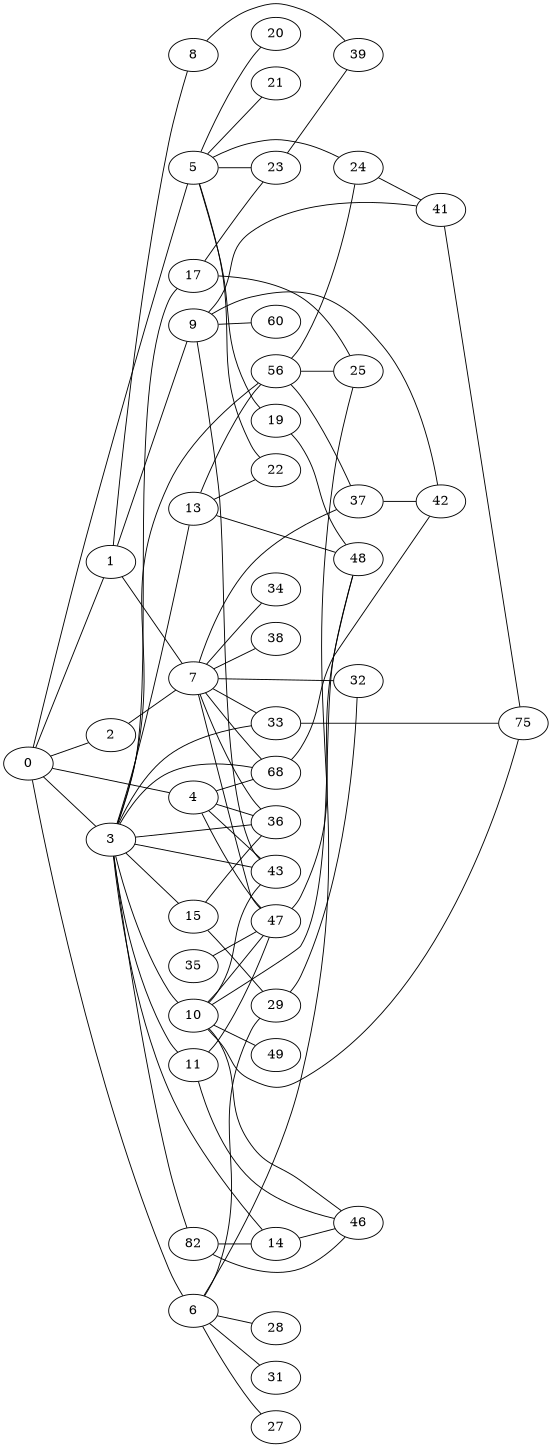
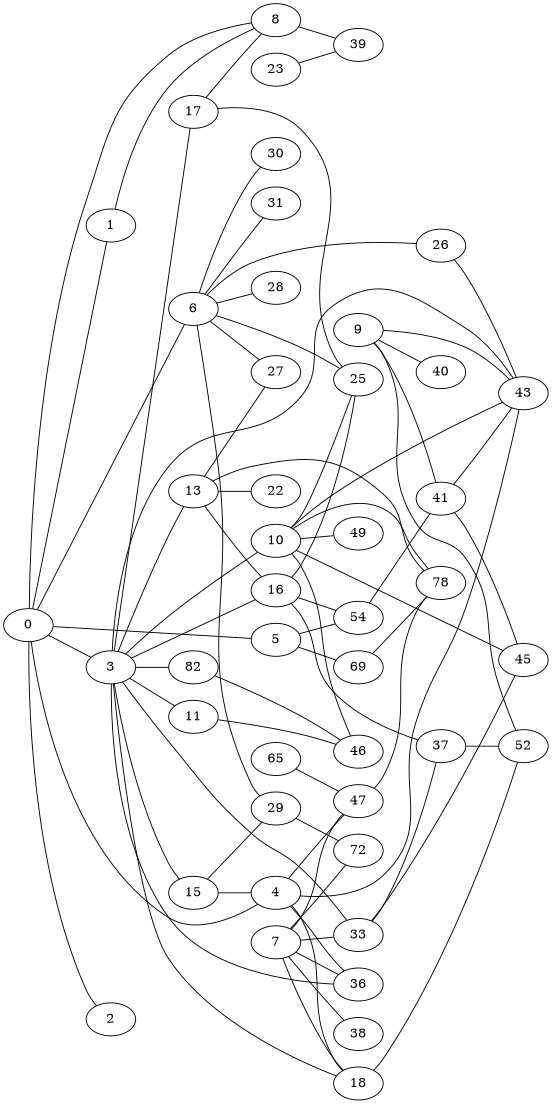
(276, 34) -> none
(276, 83) -> none
none -> (276, 154)
(235, 168) -> none
(358, 168) -> (358, 618)
(233, 221) -> (233, 65)
none -> (441, 246)
none -> (66, 274)
(276, 322) -> (441, 372)
(227, 351) -> none
(276, 371) -> (276, 590)
(276, 421) -> (358, 667)
none -> (230, 439)
(152, 444) -> none
none -> (483, 447)
(441, 501) -> (523, 746)
(358, 559) -> (441, 583)
(248, 568) -> (411, 845)
(276, 589) -> none
(152, 620) -> none
(358, 681) -> (358, 851)
(156, 704) -> none
(523, 723) -> (523, 660)
(276, 773) -> (358, 1084)
(229, 874) -> (235, 893)
(193, 966) -> (276, 759)
(235, 971) -> (323, 470)
(243, 997) -> none
(276, 1244) -> none
